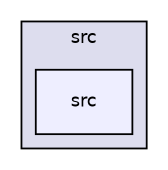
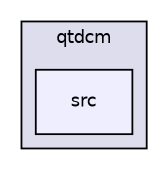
(84, 38) -> (84, 38)
